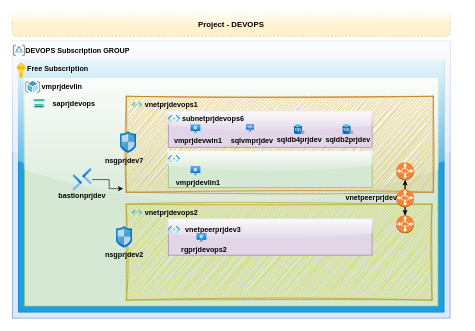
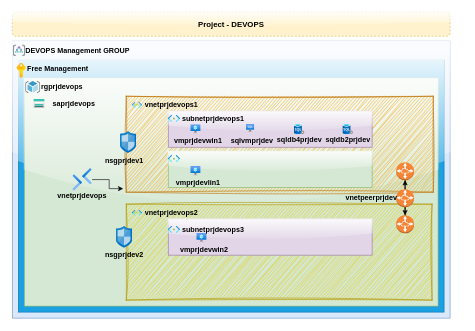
(72, 45) -> (70, 45)
(59, 63) -> (57, 63)
(62, 87) -> (62, 87)
(213, 119) -> (213, 119)
(125, 161) -> (125, 161)
(82, 197) -> (82, 197)
(213, 230) -> (213, 230)
(204, 250) -> (204, 250)
